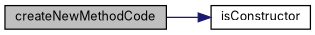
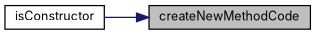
(182, 17) -> (120, 17)
